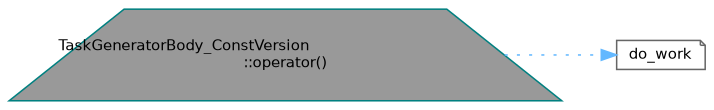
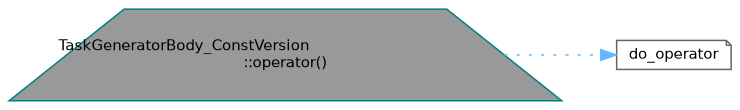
(661, 55) -> (674, 55)
